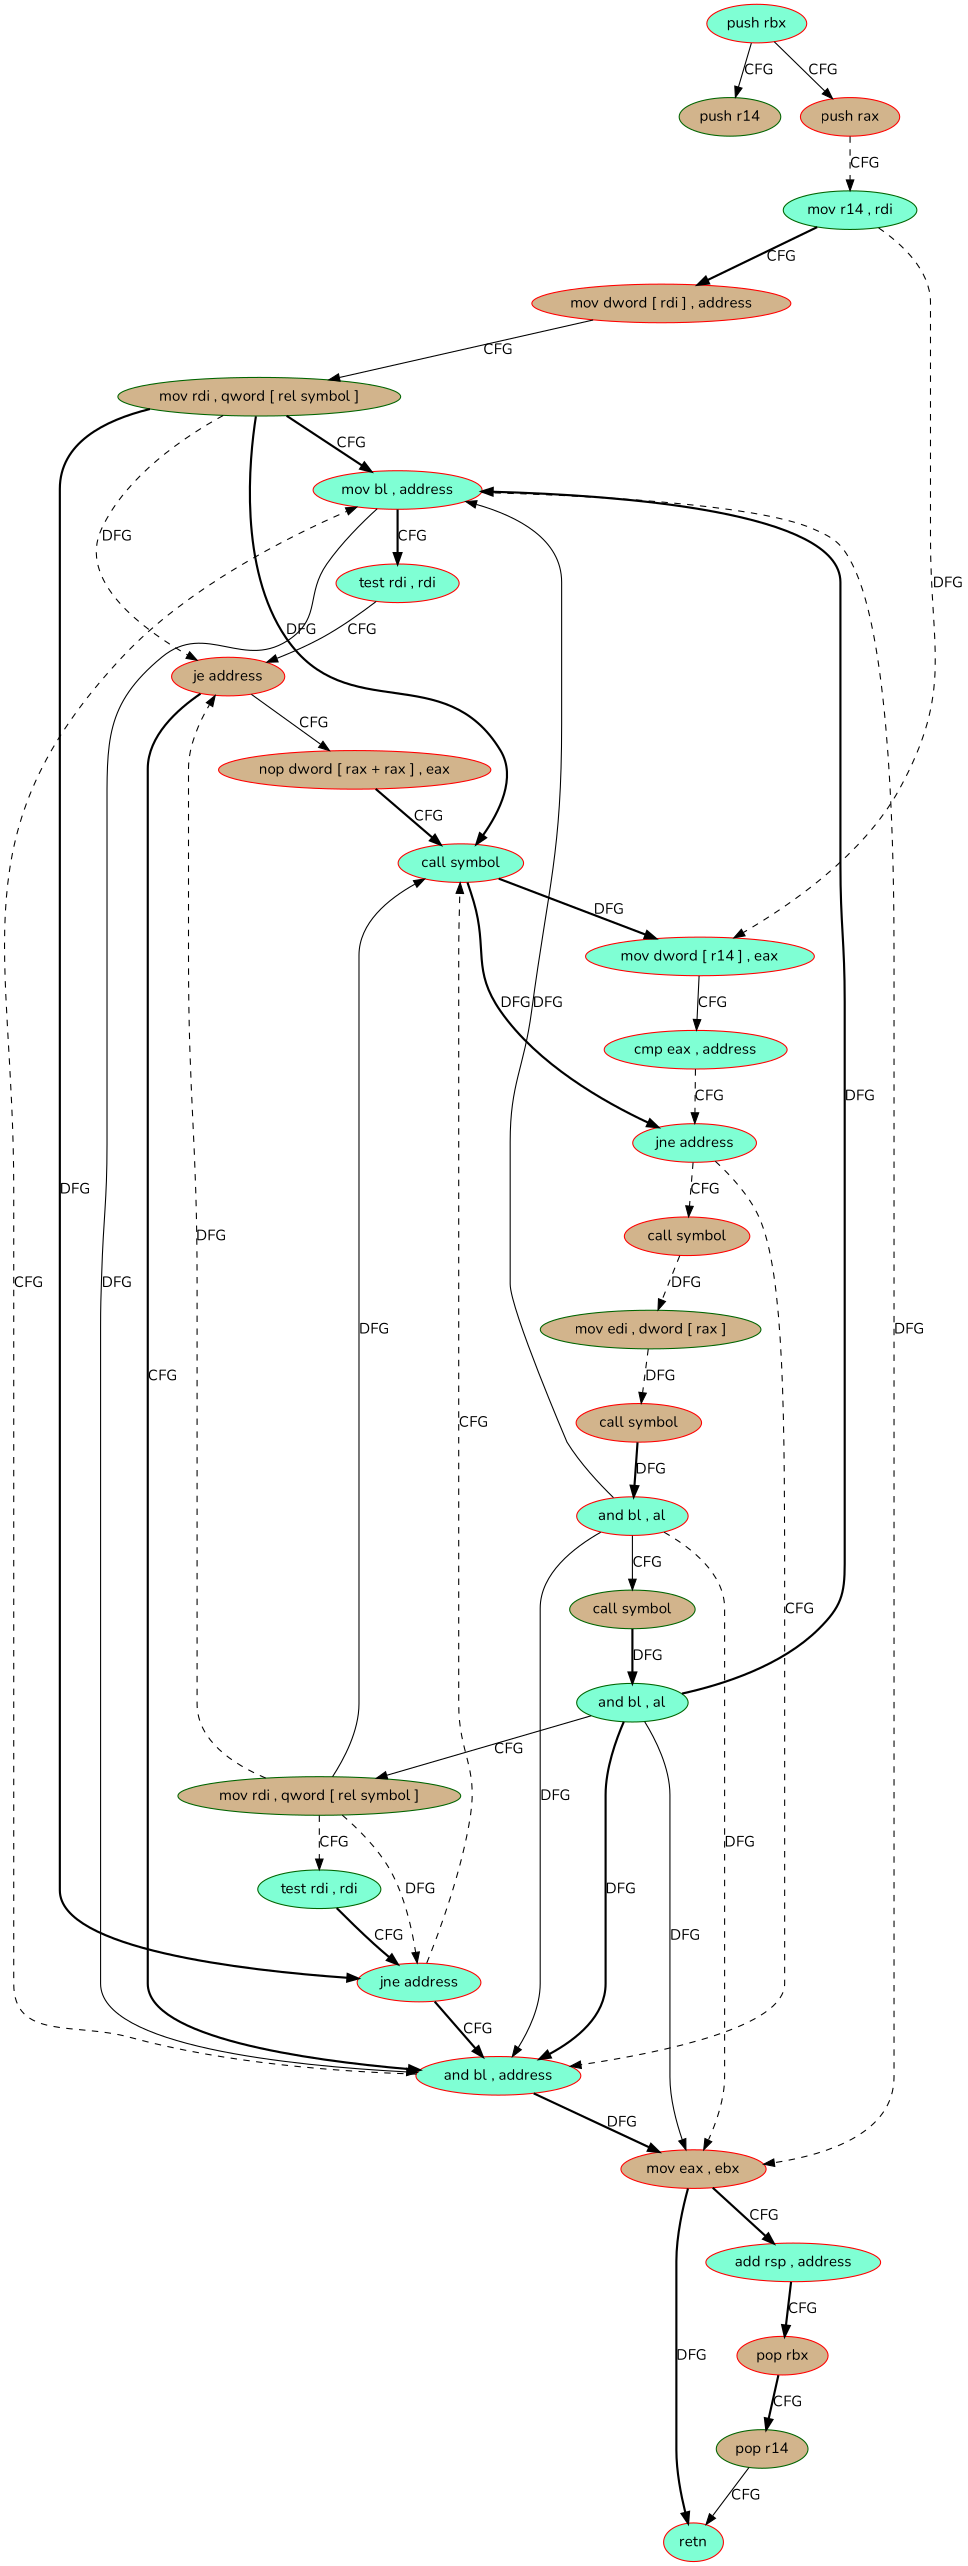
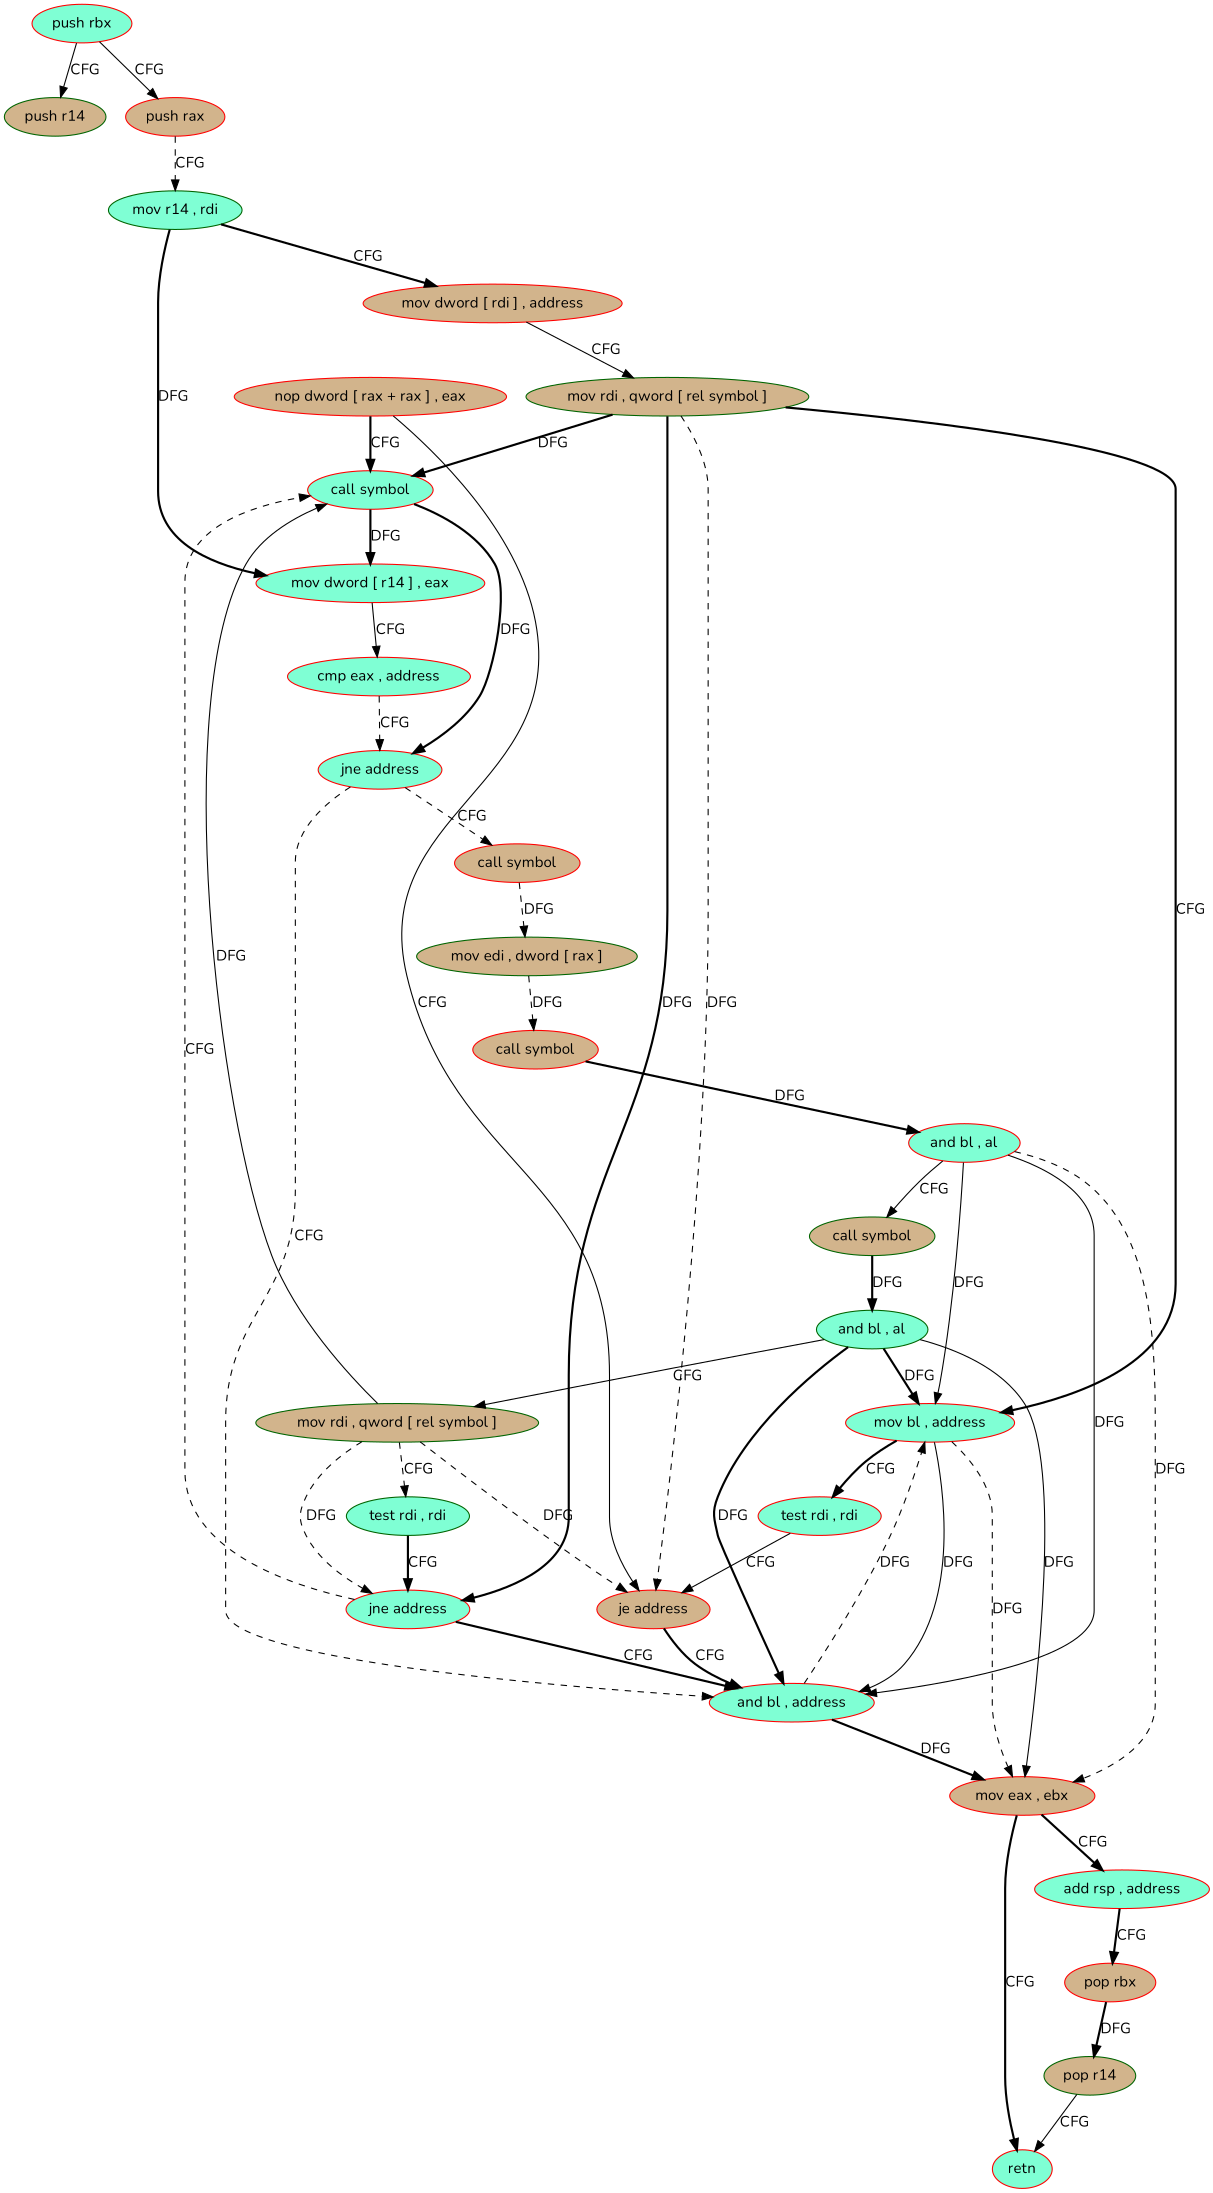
(933, 609) -> (158, 429)
(286, 719) -> (410, 986)
(29, 1283) -> (895, 1563)
(692, 2356) -> (1020, 1983)
(788, 2402) -> (1116, 2029)
